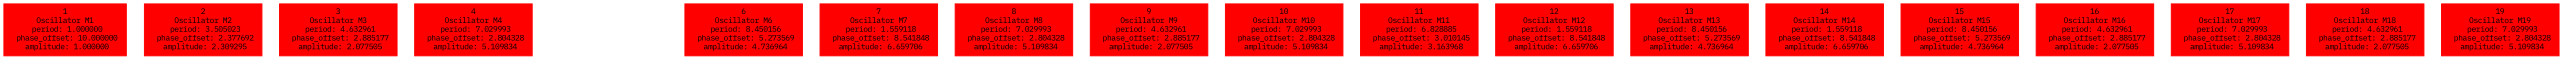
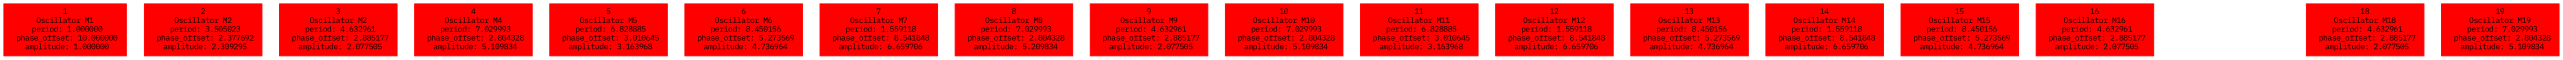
(338, 21) -> (338, 21)
none -> (609, 30)
(2230, 30) -> none
(1419, 38) -> (1419, 38)
(1014, 47) -> (1014, 47)
